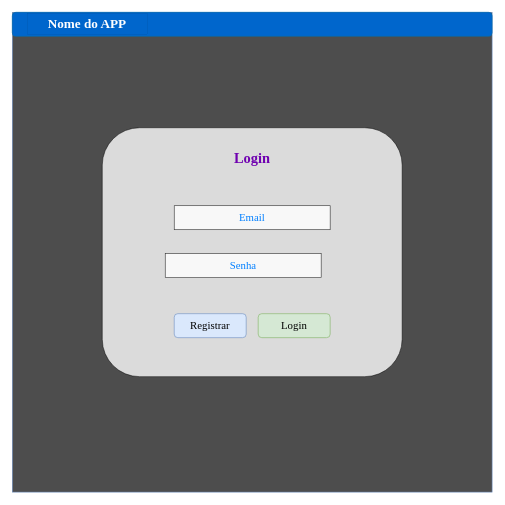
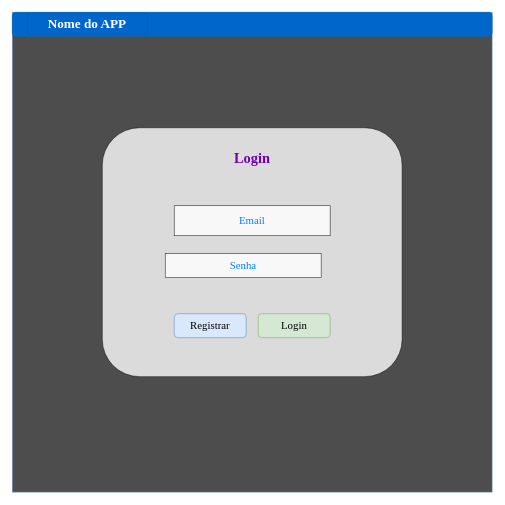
(252, 218) -> (252, 221)
